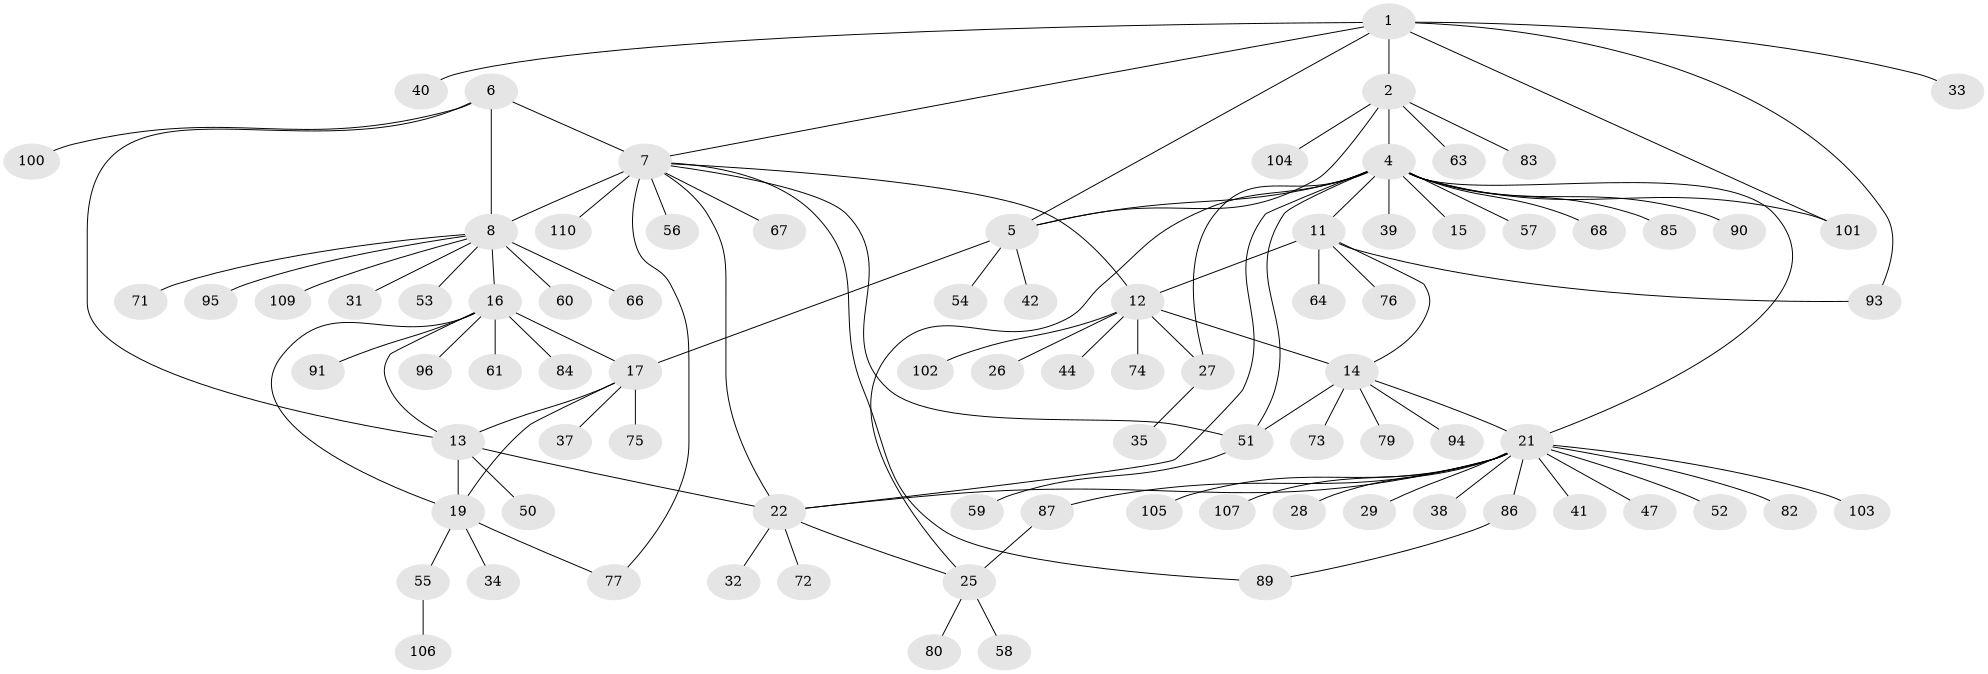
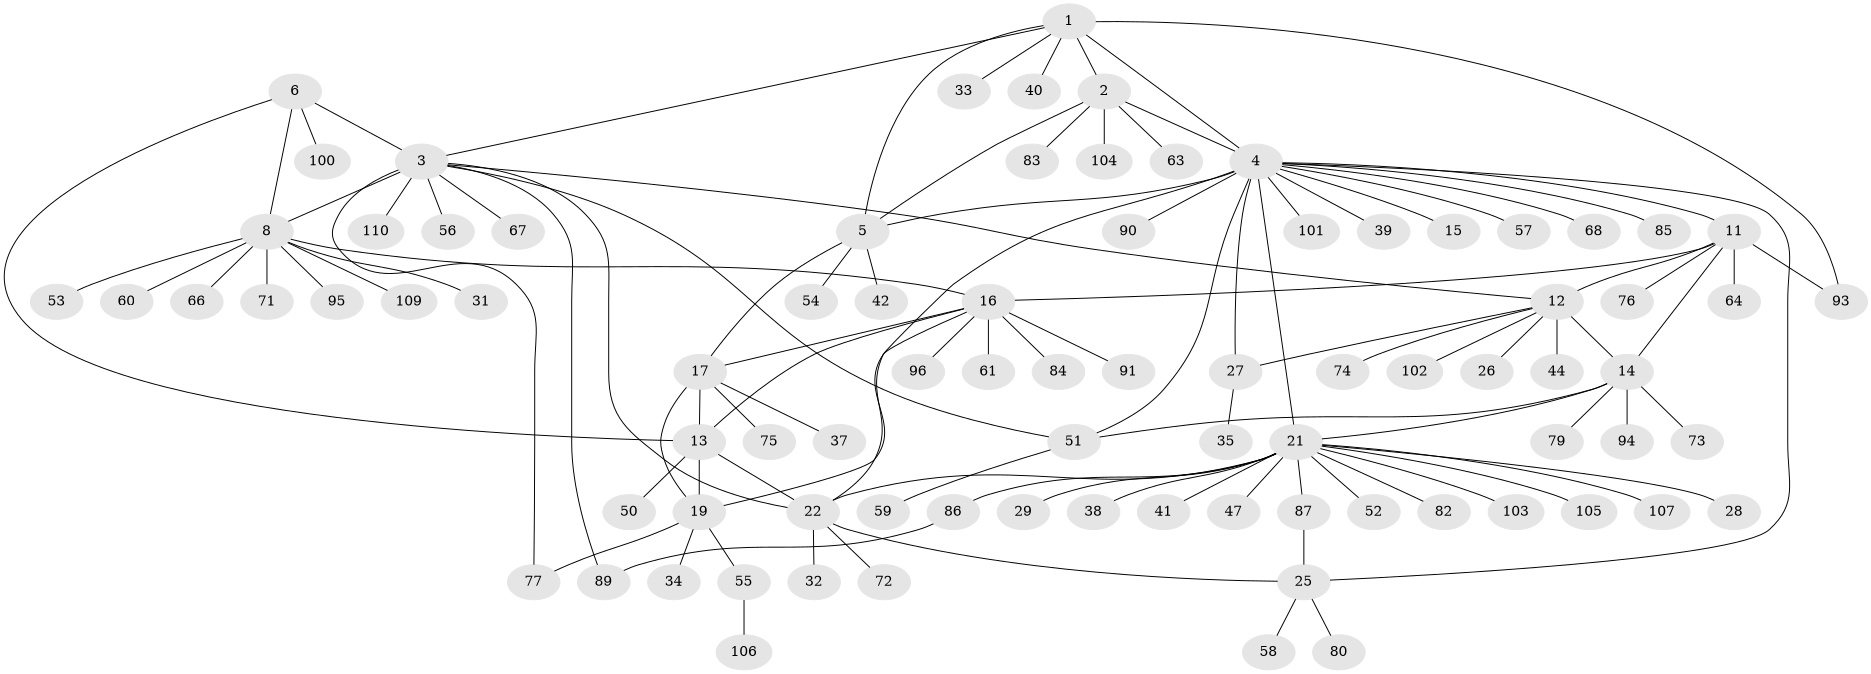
(1618, 126) -> (1163, 91)
(645, 162) -> (422, 162)
none -> (1349, 287)
